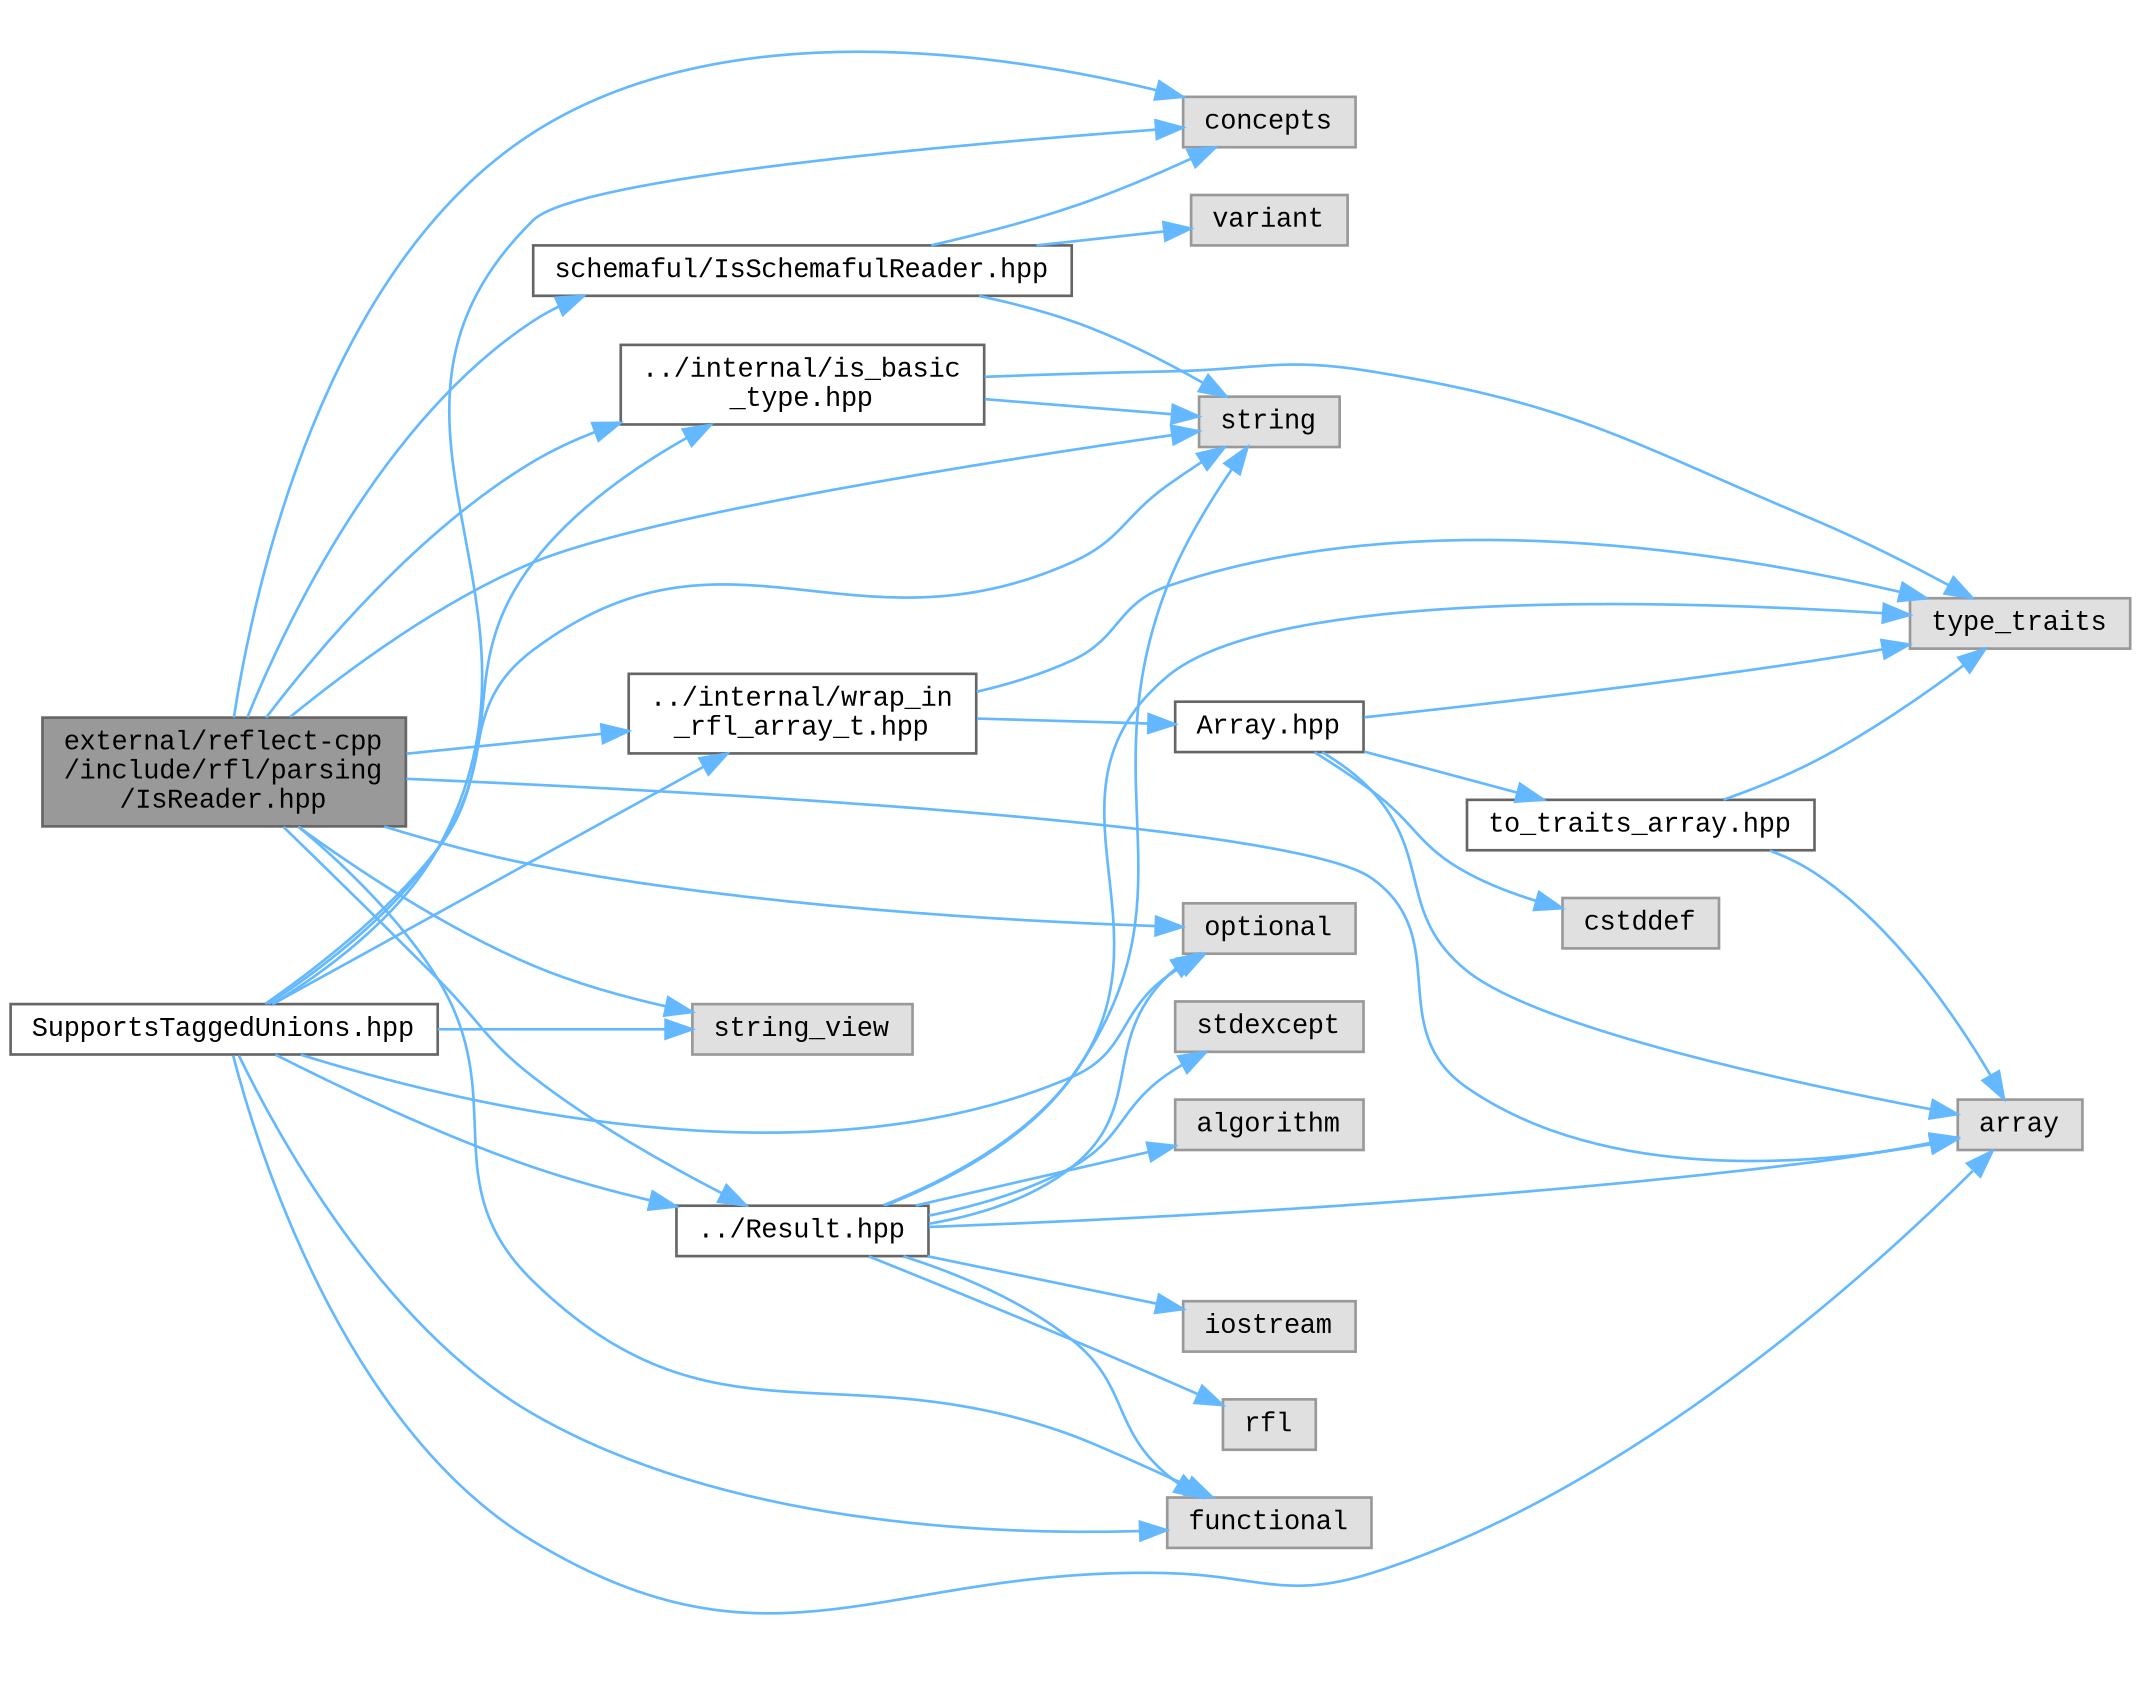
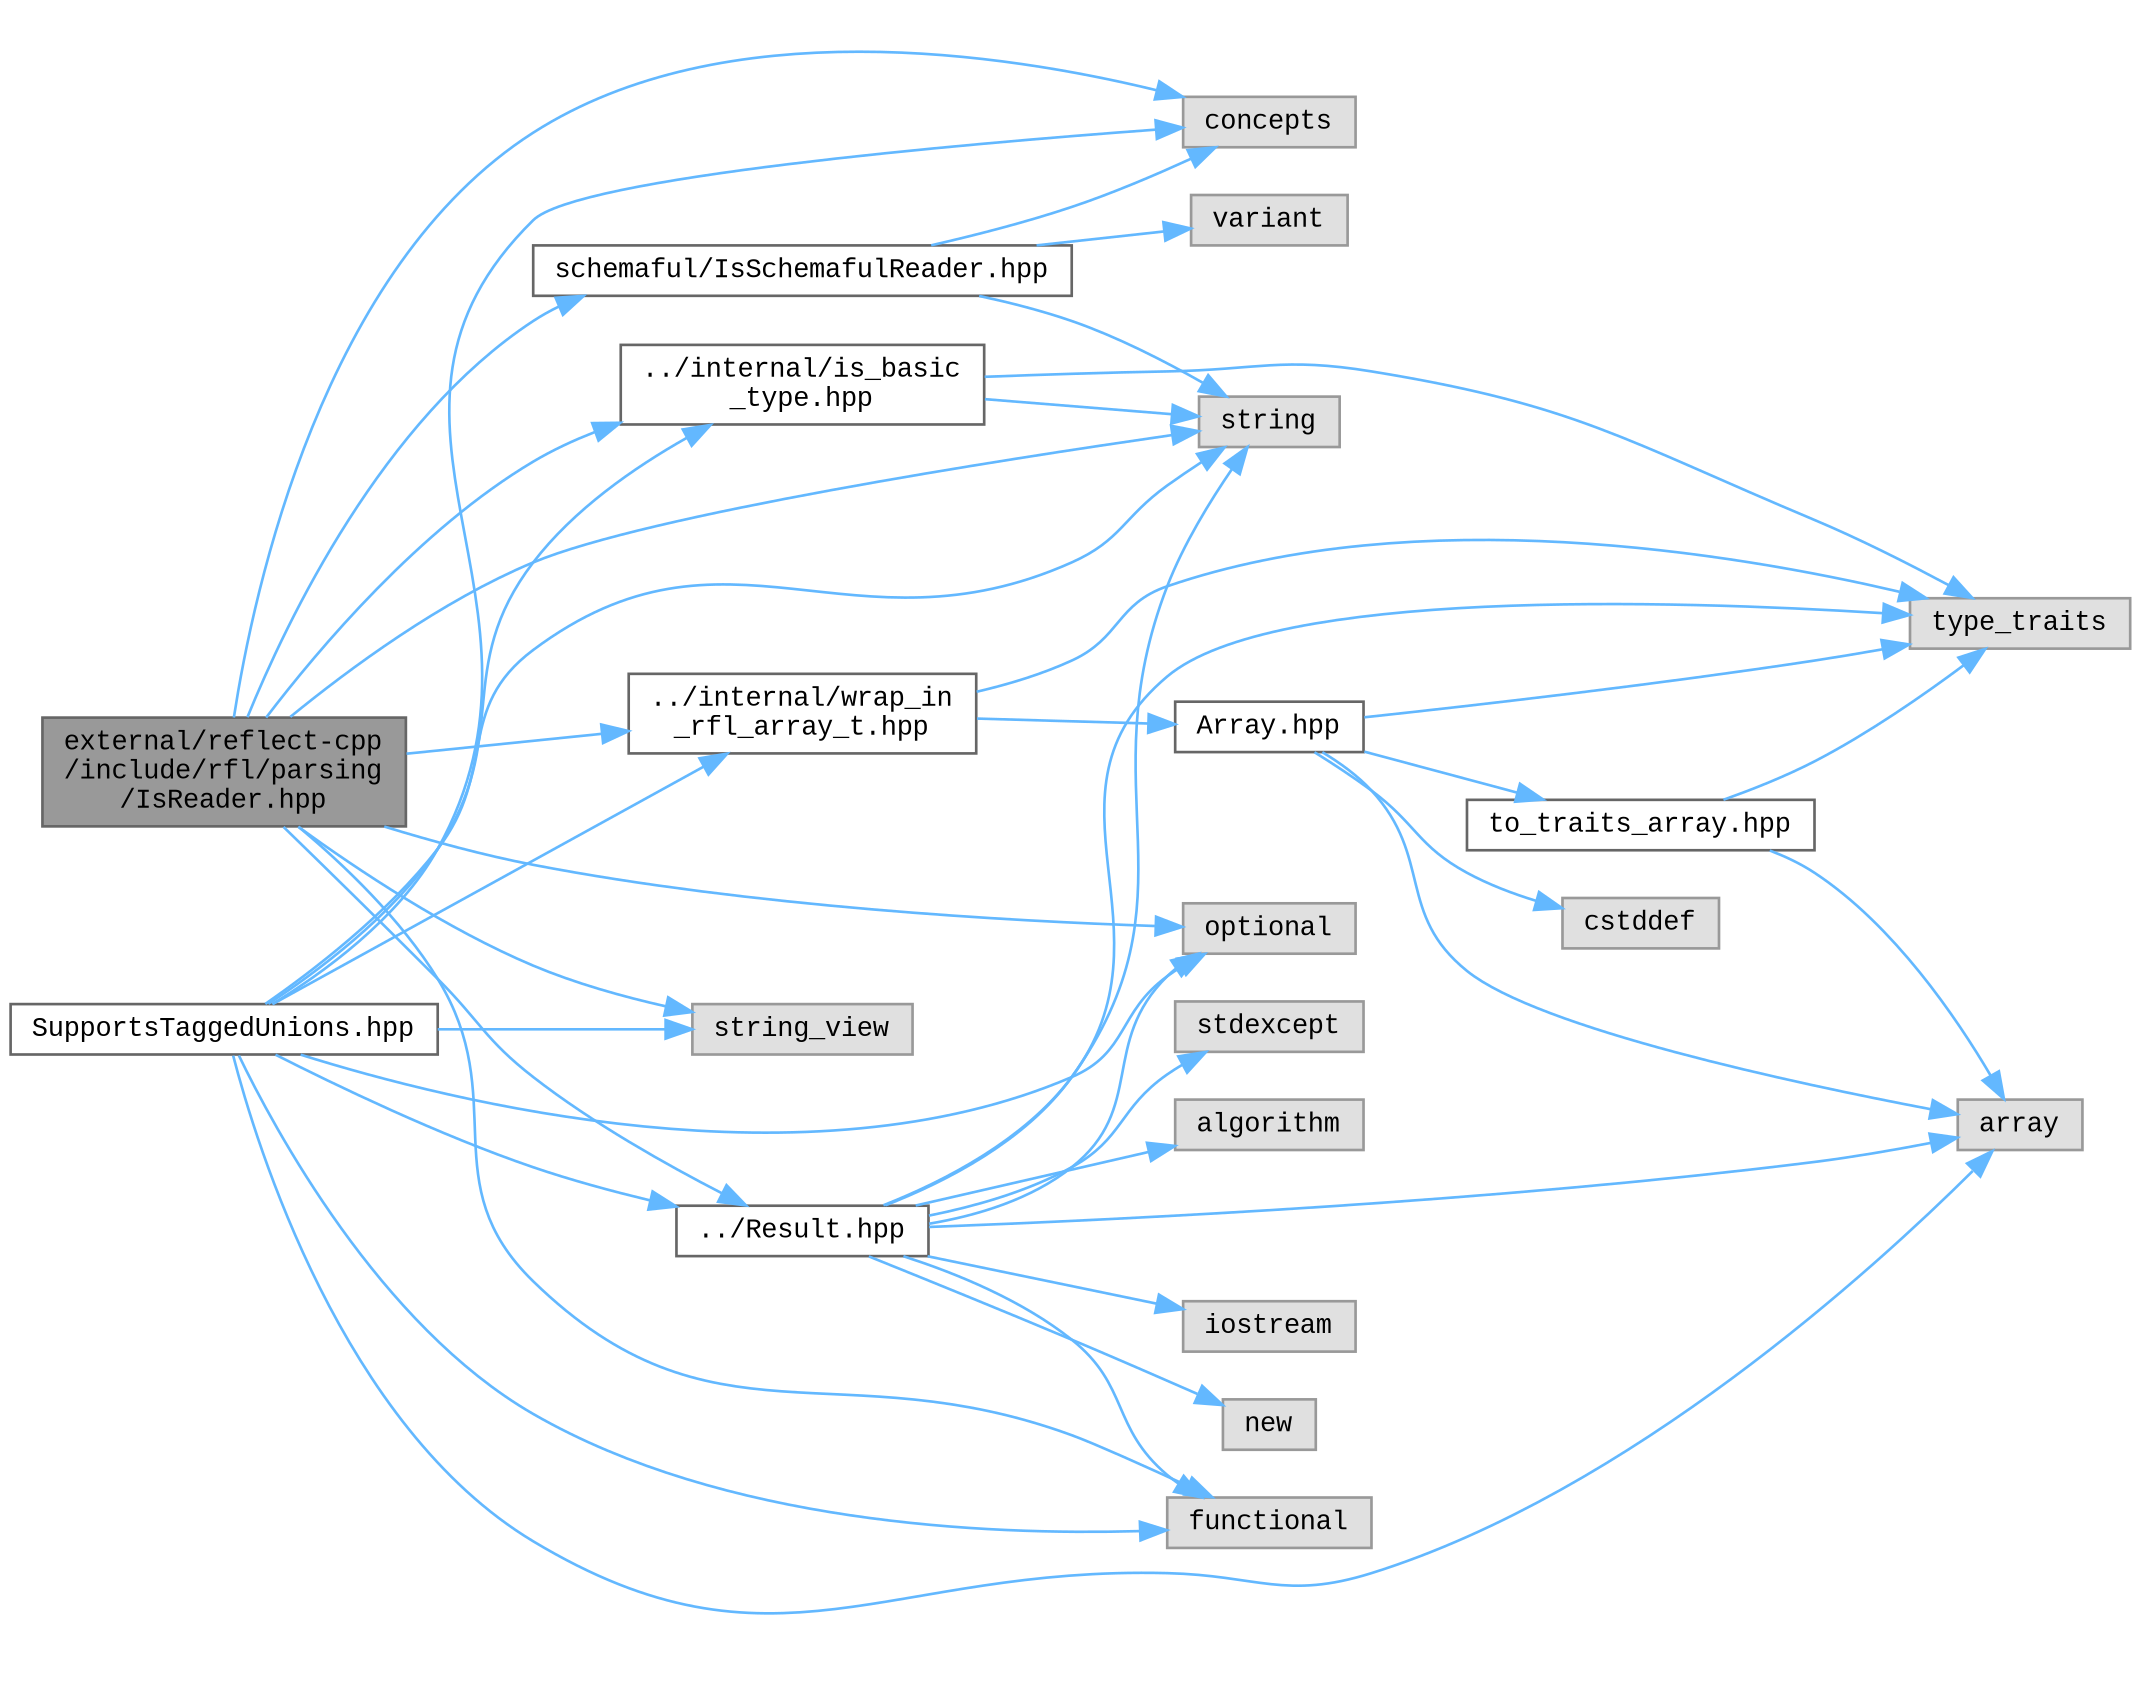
(1249, 845) -> none
(1269, 1425) -> (1269, 1425)
